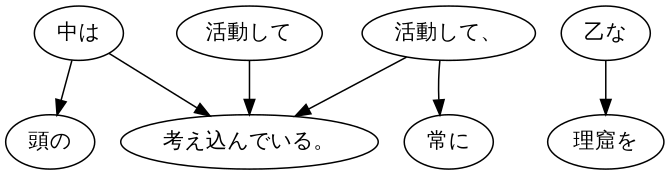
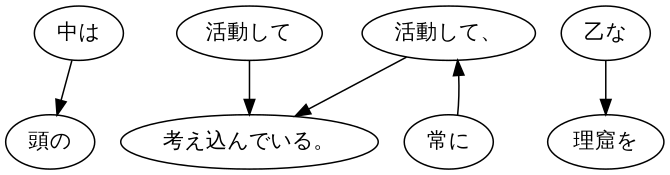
(439, 80) -> (459, 95)
(153, 81) -> none
